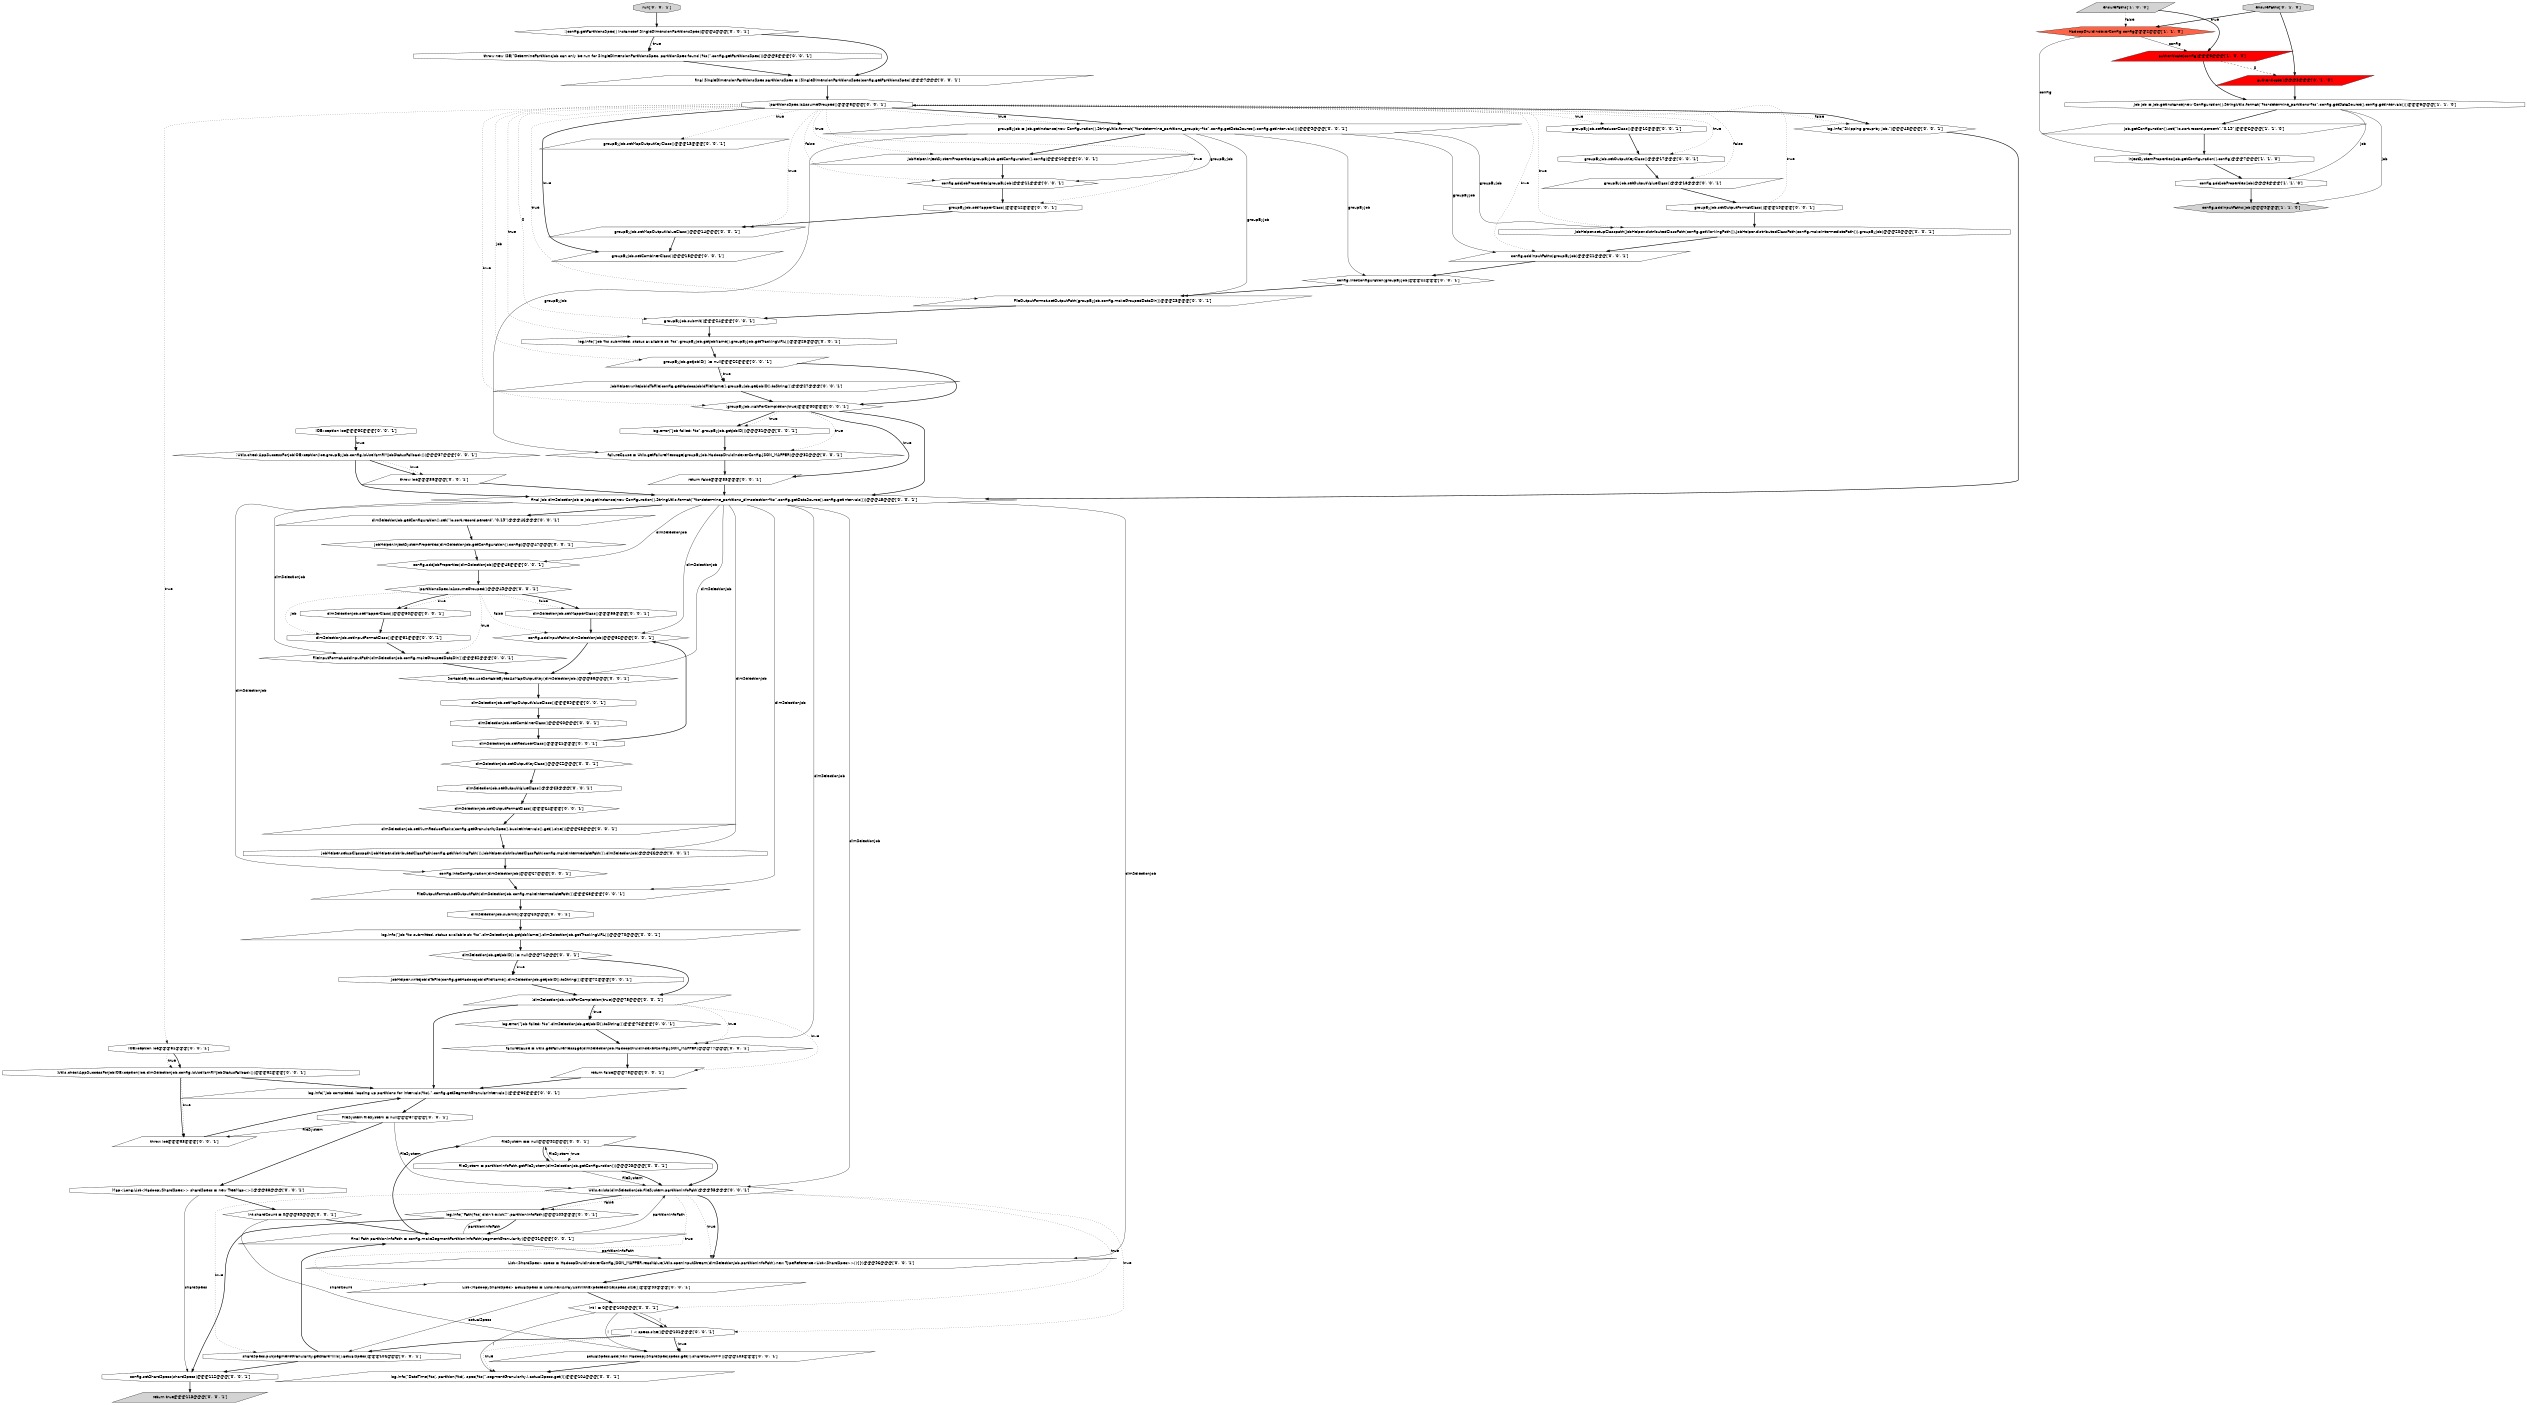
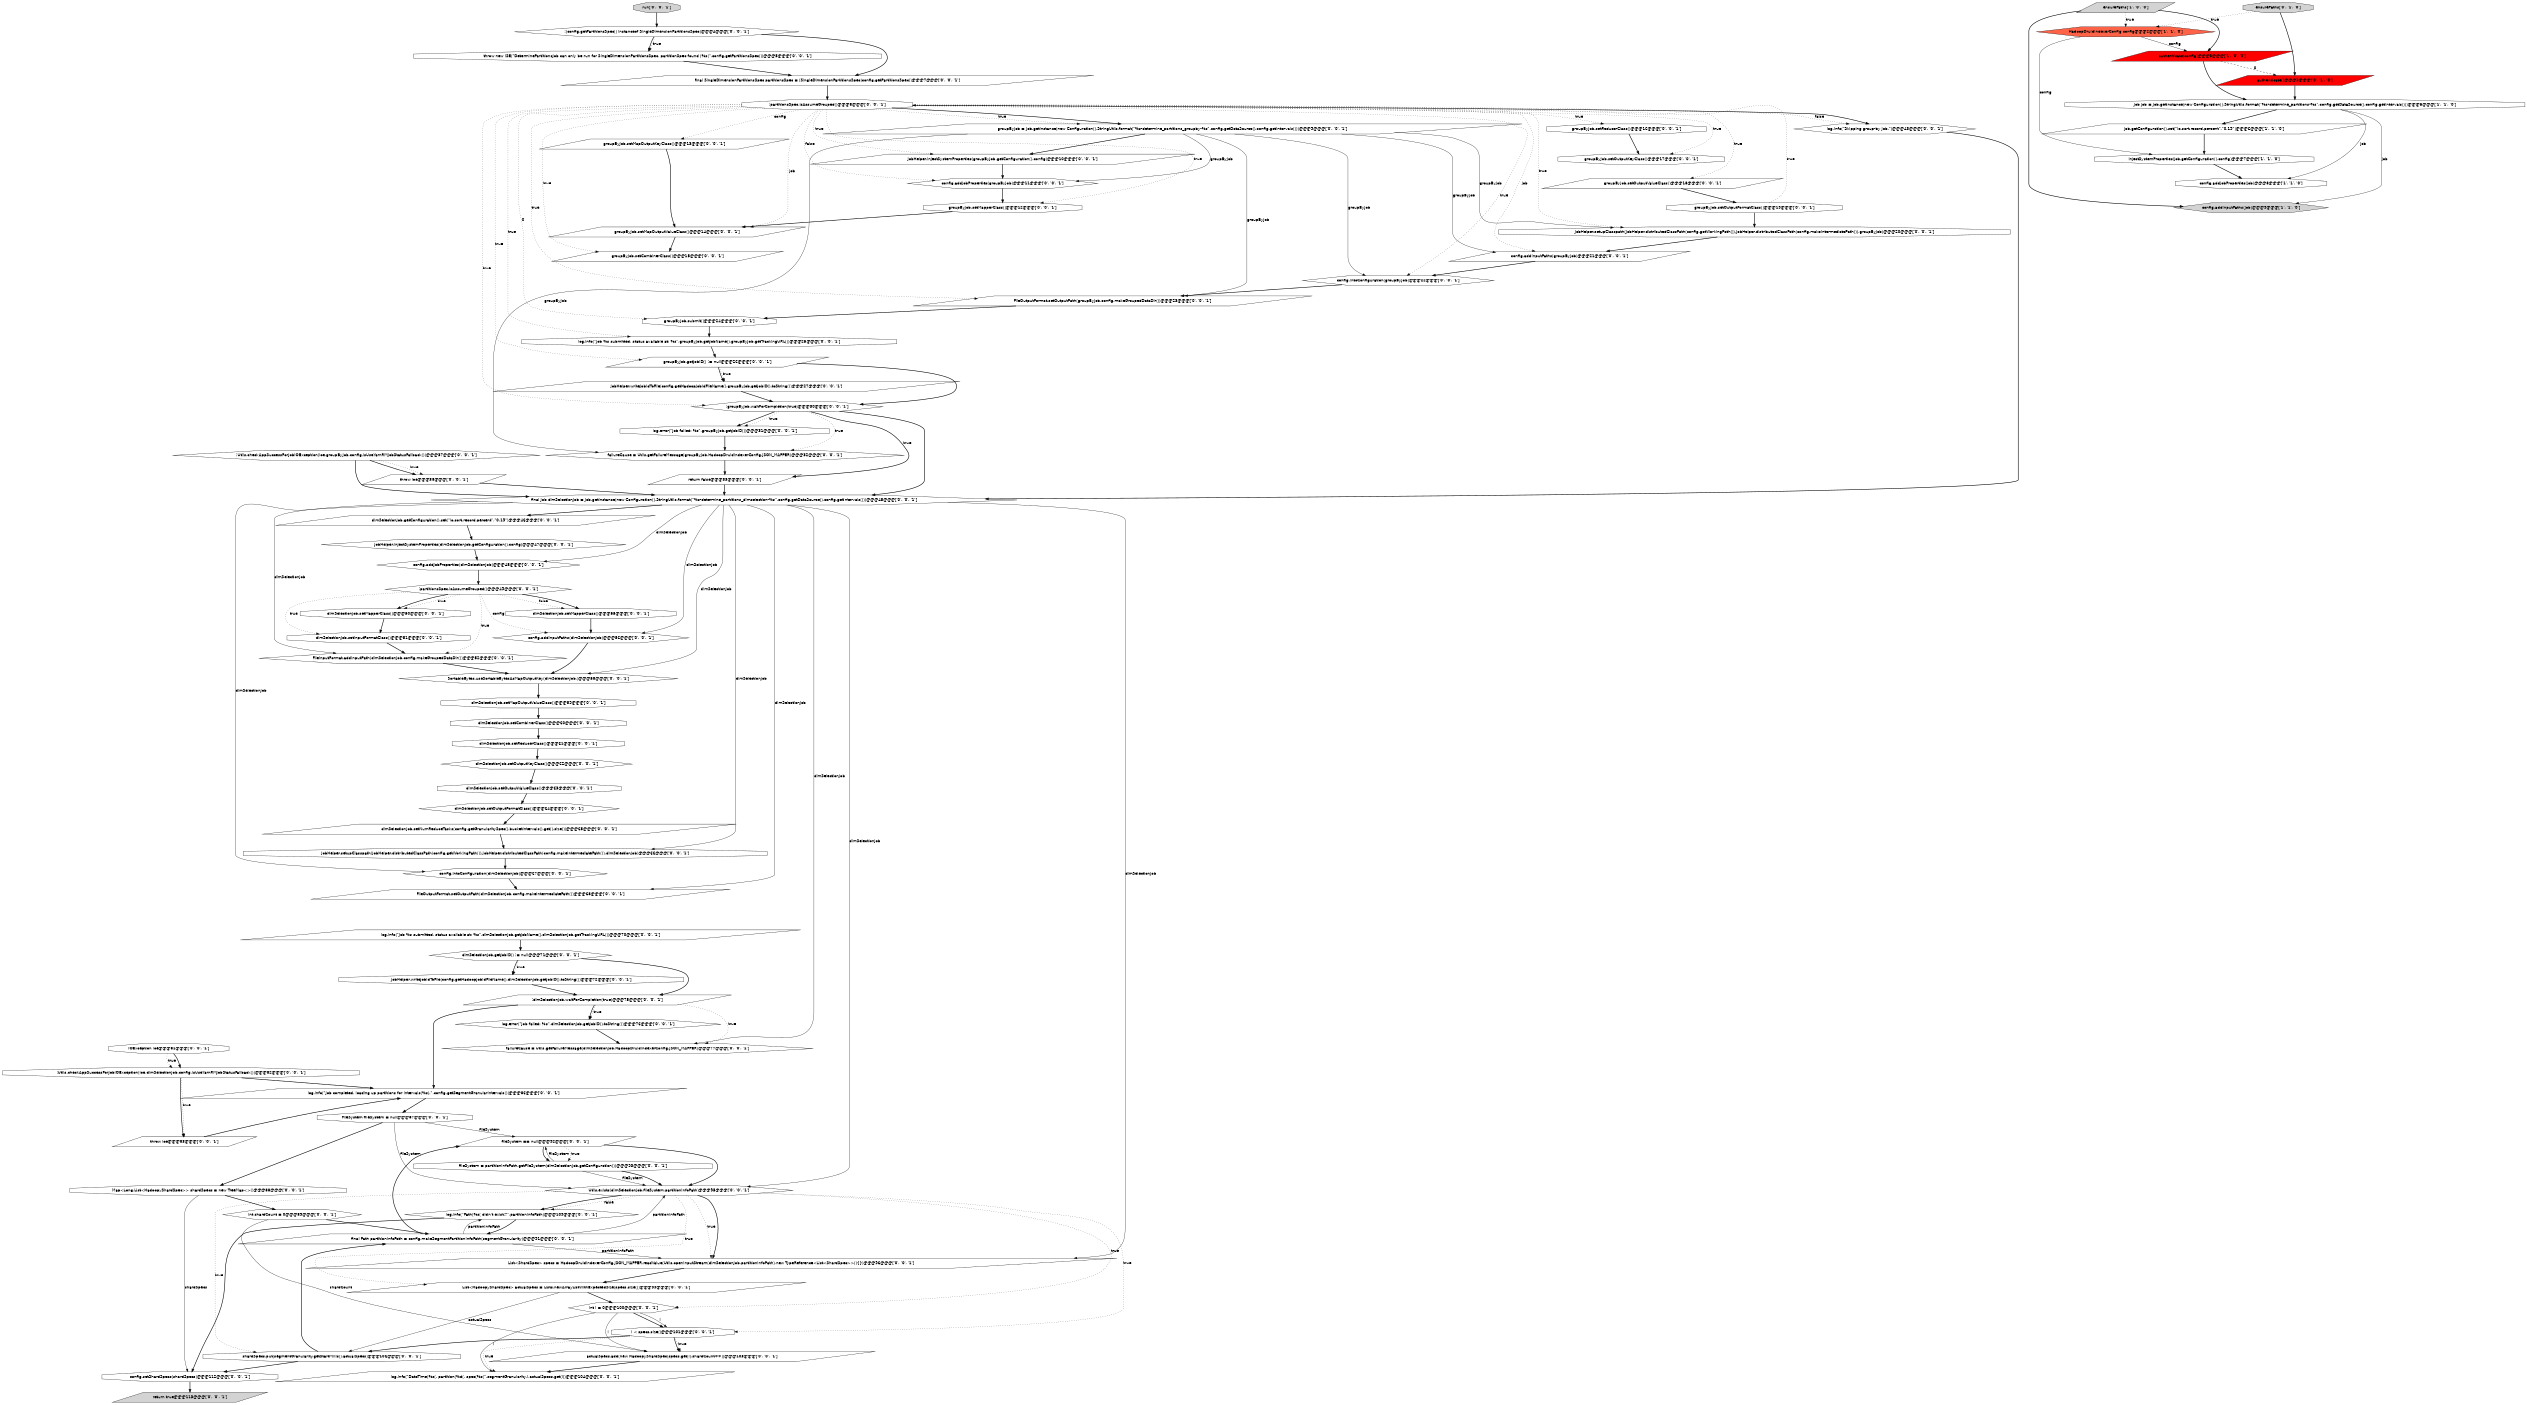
(2210, 18) -> (2210, 18)
(2130, 20) -> (2130, 20)
(780, 117) -> (780, 117)
(580, 127) -> (580, 127)
(1738, 144) -> (1738, 144)
(1651, 170) -> none
(792, 171) -> (792, 171)
(1525, 183) -> (1525, 183)
none -> (671, 187)
(2251, 194) -> (2029, 156)
(499, 244) -> (499, 244)
(165, 296) -> (1317, 113)
(356, 431) -> none
(294, 614) -> (294, 614)
(498, 614) -> (498, 614)
(686, 715) -> (538, 753)
(521, 915) -> none
(627, 1073) -> none
(293, 1129) -> (469, 1129)
